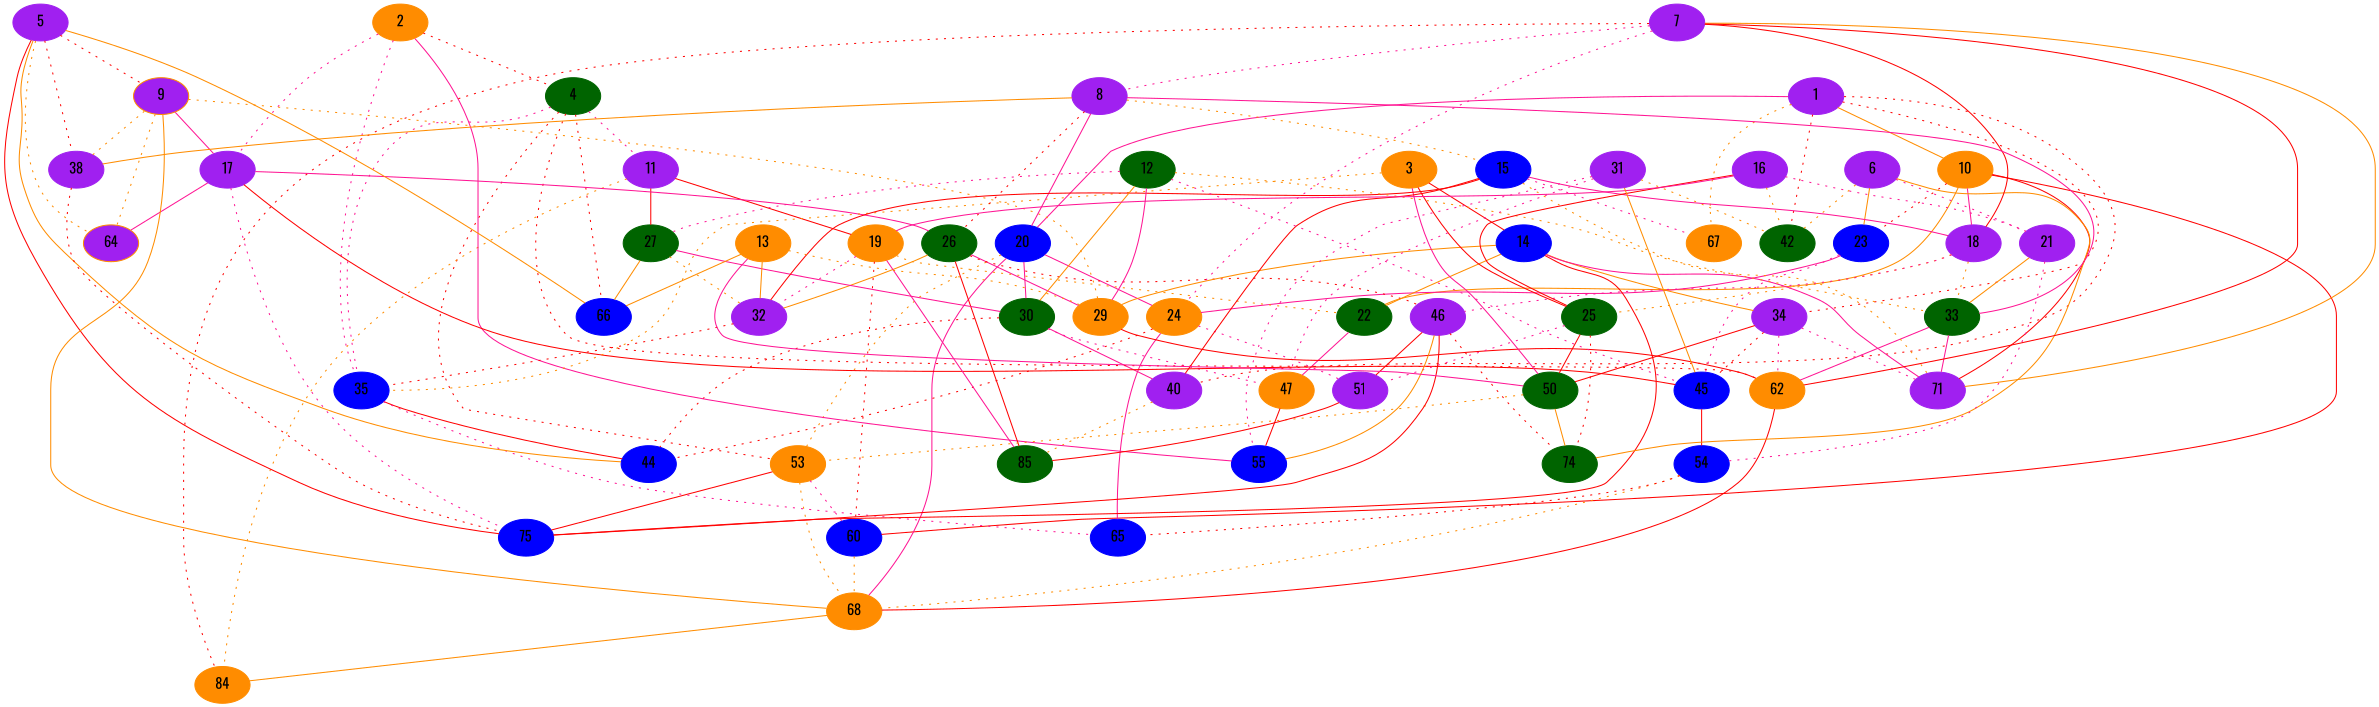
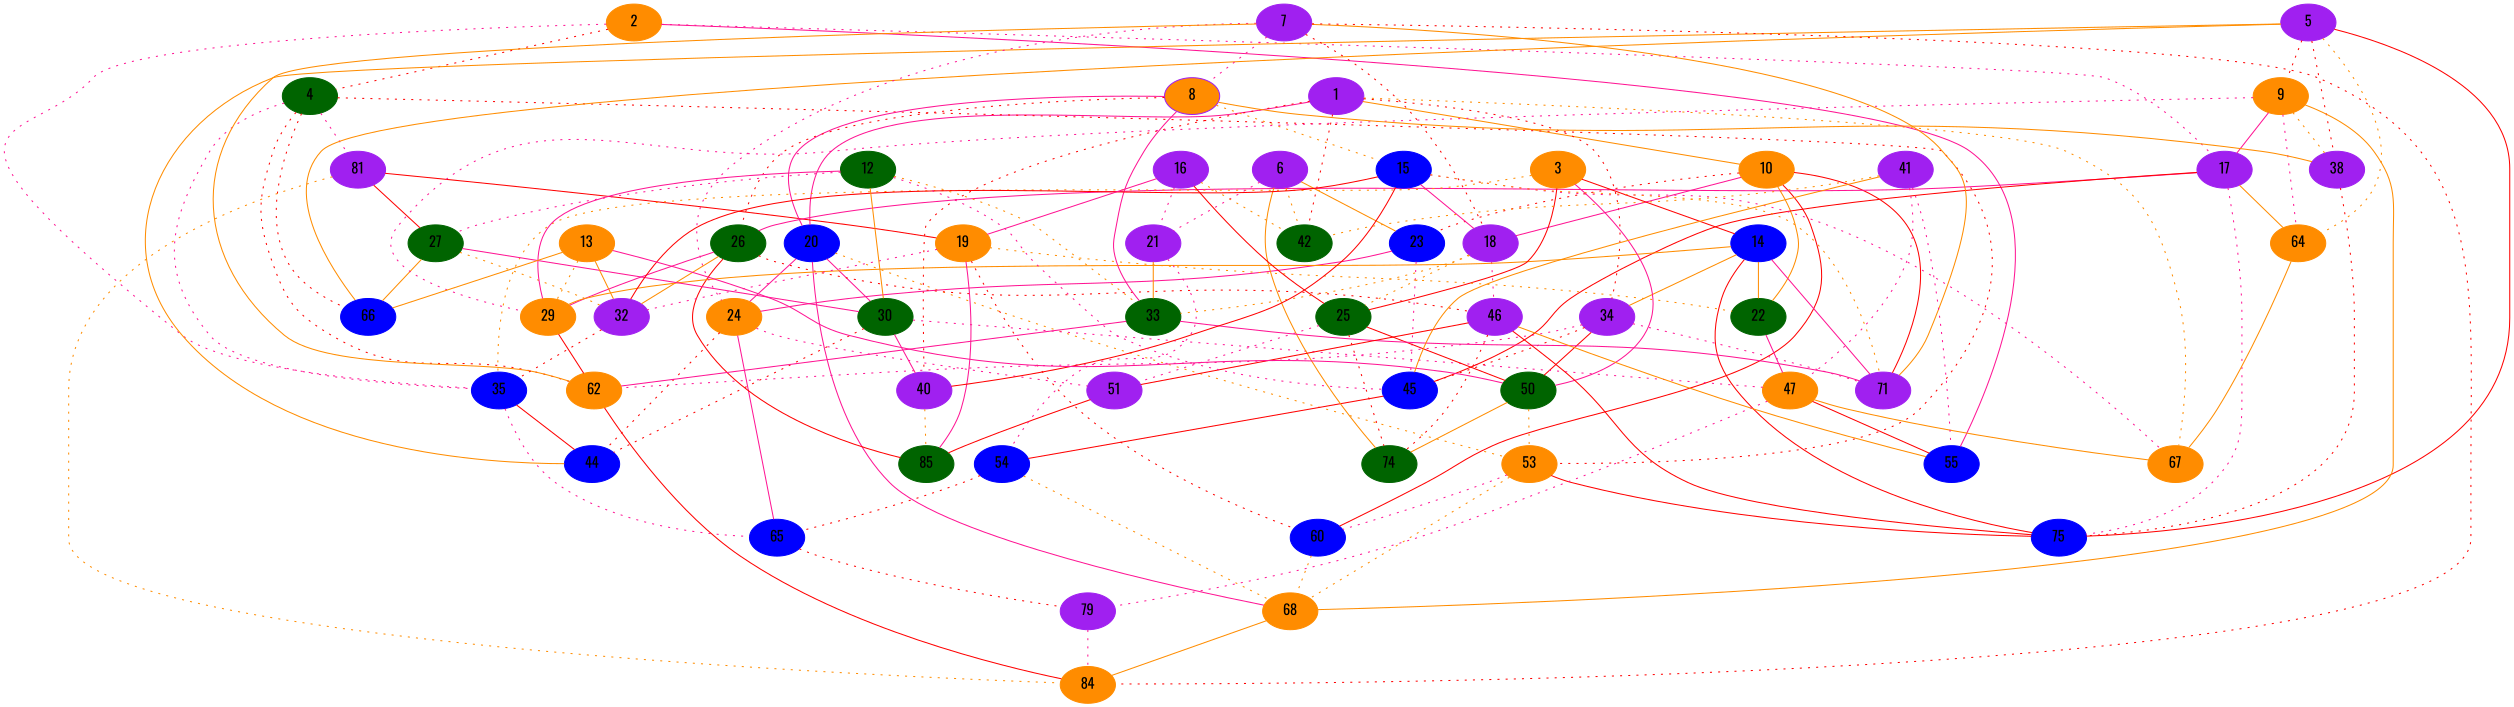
(1906, 71) -> (1428, 134)
(161, 96) -> (2281, 96)
(1100, 96) -> (1192, 96)
(669, 148) -> (1225, 128)
(2289, 151) -> (469, 53)
(136, 170) -> (2289, 170)
(651, 170) -> (358, 170)
(1618, 170) -> (1906, 170)
(169, 206) -> (2261, 206)
(111, 243) -> (2298, 243)
none -> (2249, 353)
none -> (1980, 435)
(1359, 582) -> (802, 592)
none -> (1088, 611)
